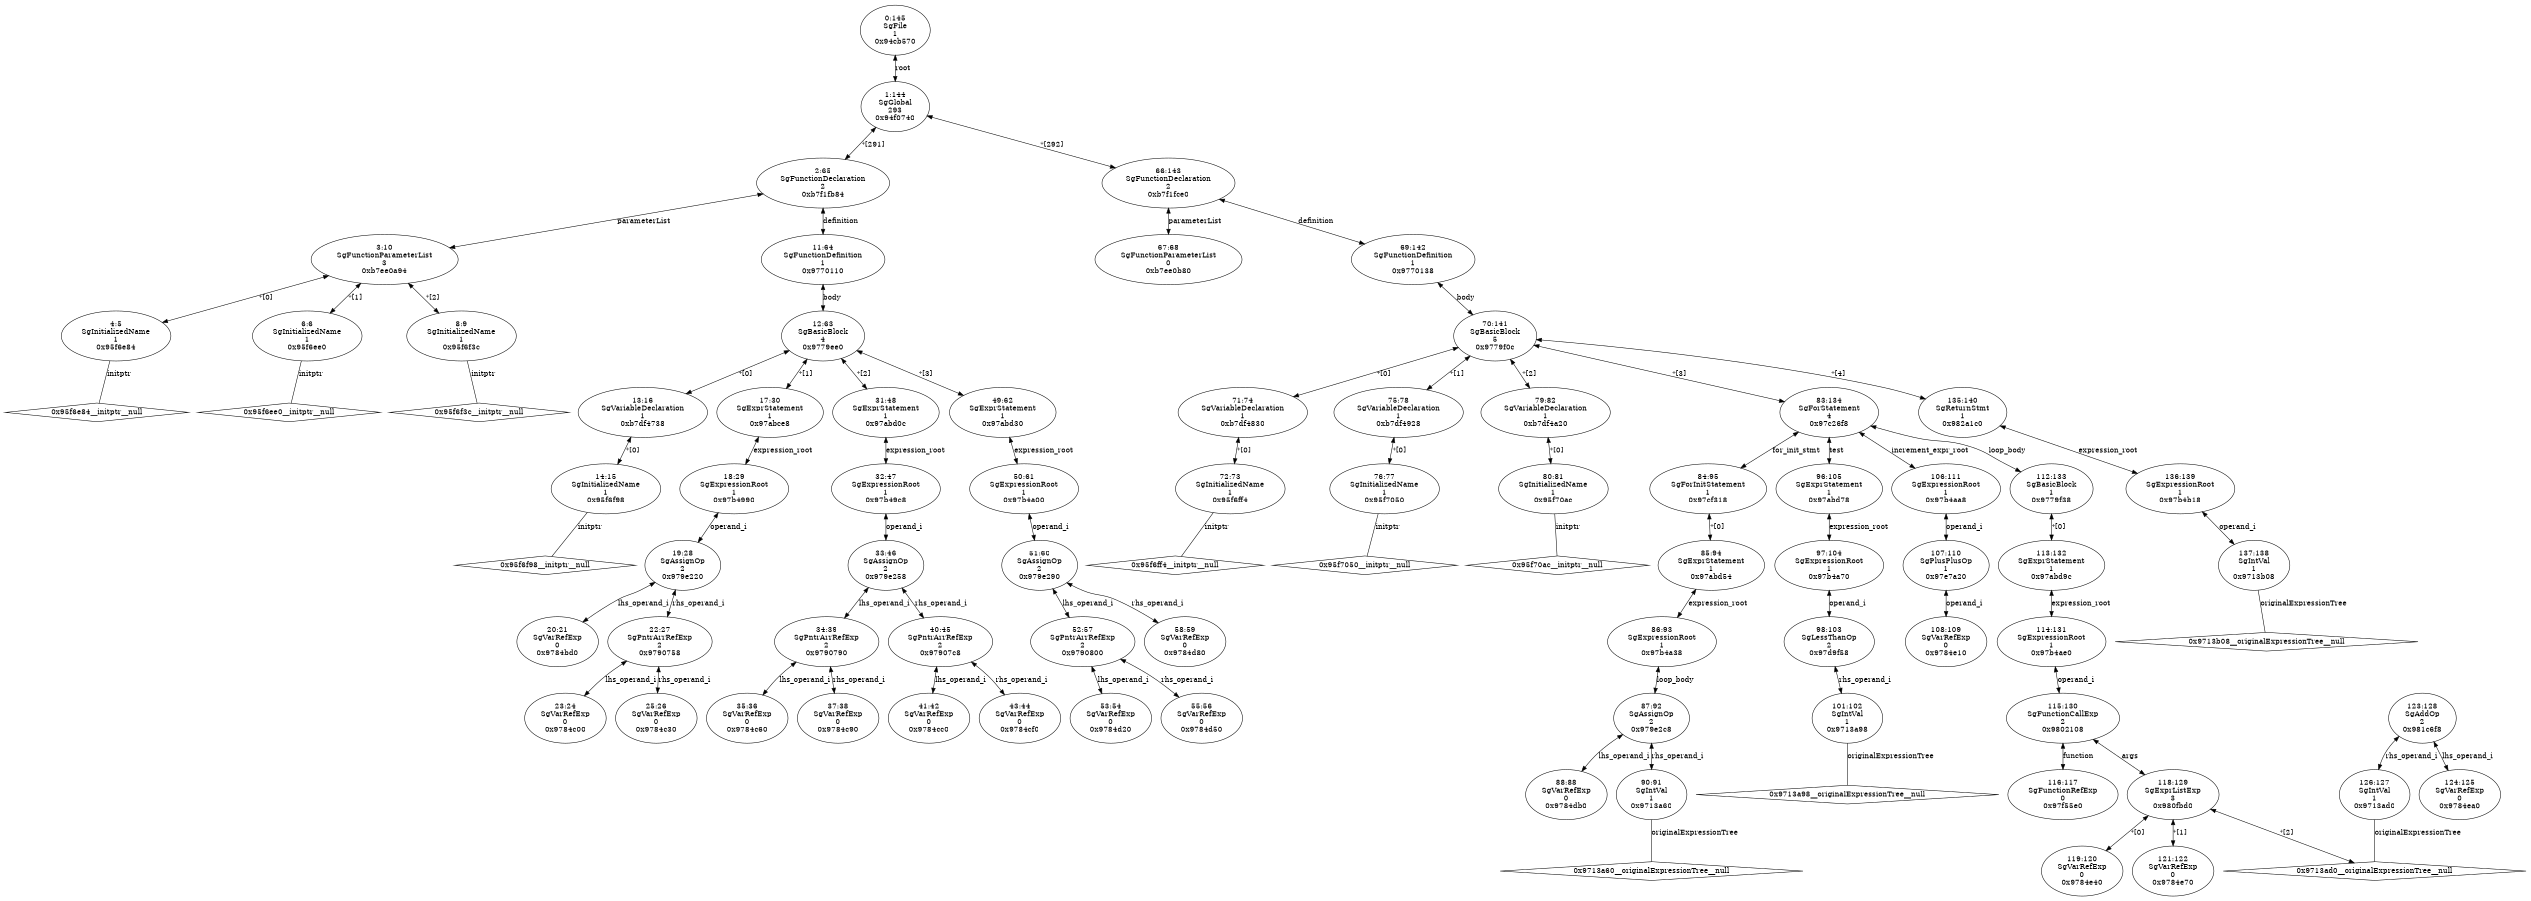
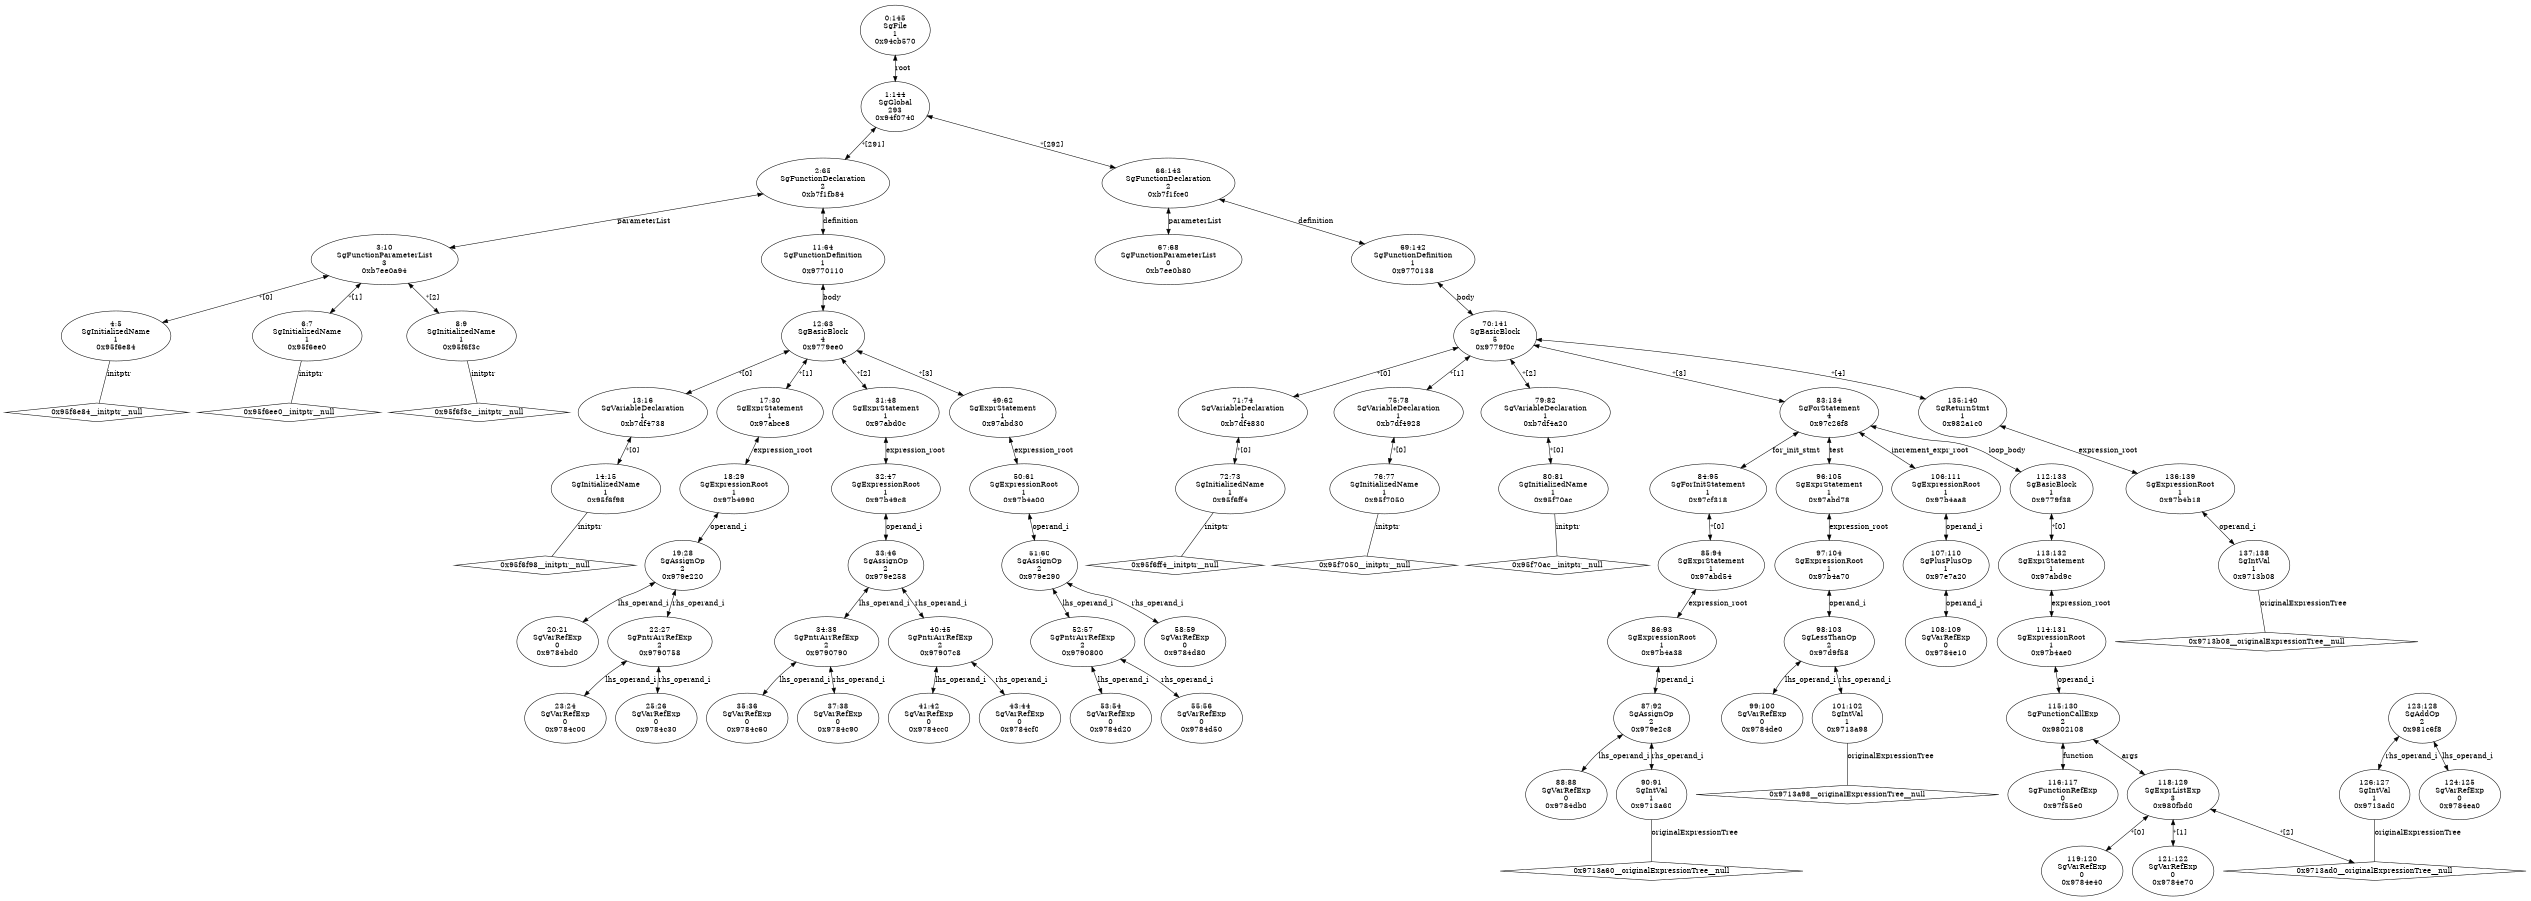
(307, 336) -> (307, 336)
(1675, 680) -> (1675, 680)
none -> (1762, 718)
